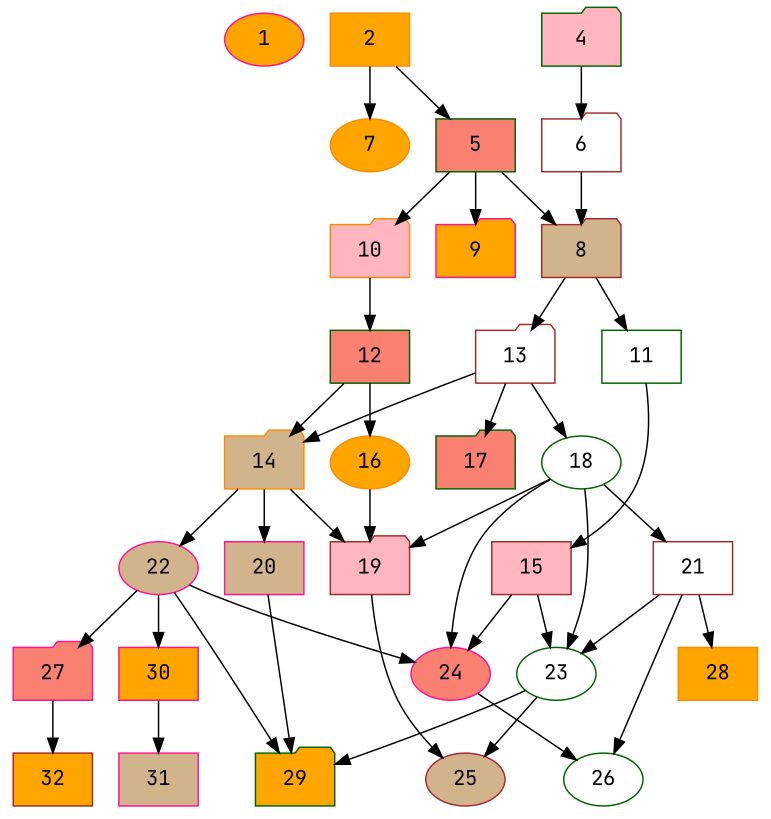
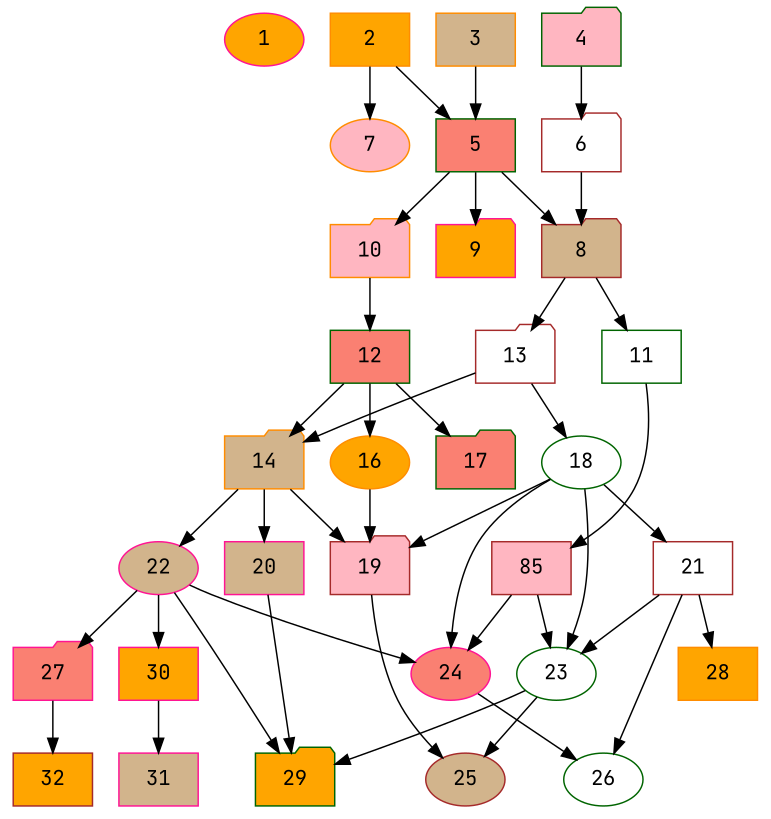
none -> (476, 40)
(370, 145) -> (370, 145)
(498, 403) -> (419, 405)
(531, 568) -> (531, 568)
